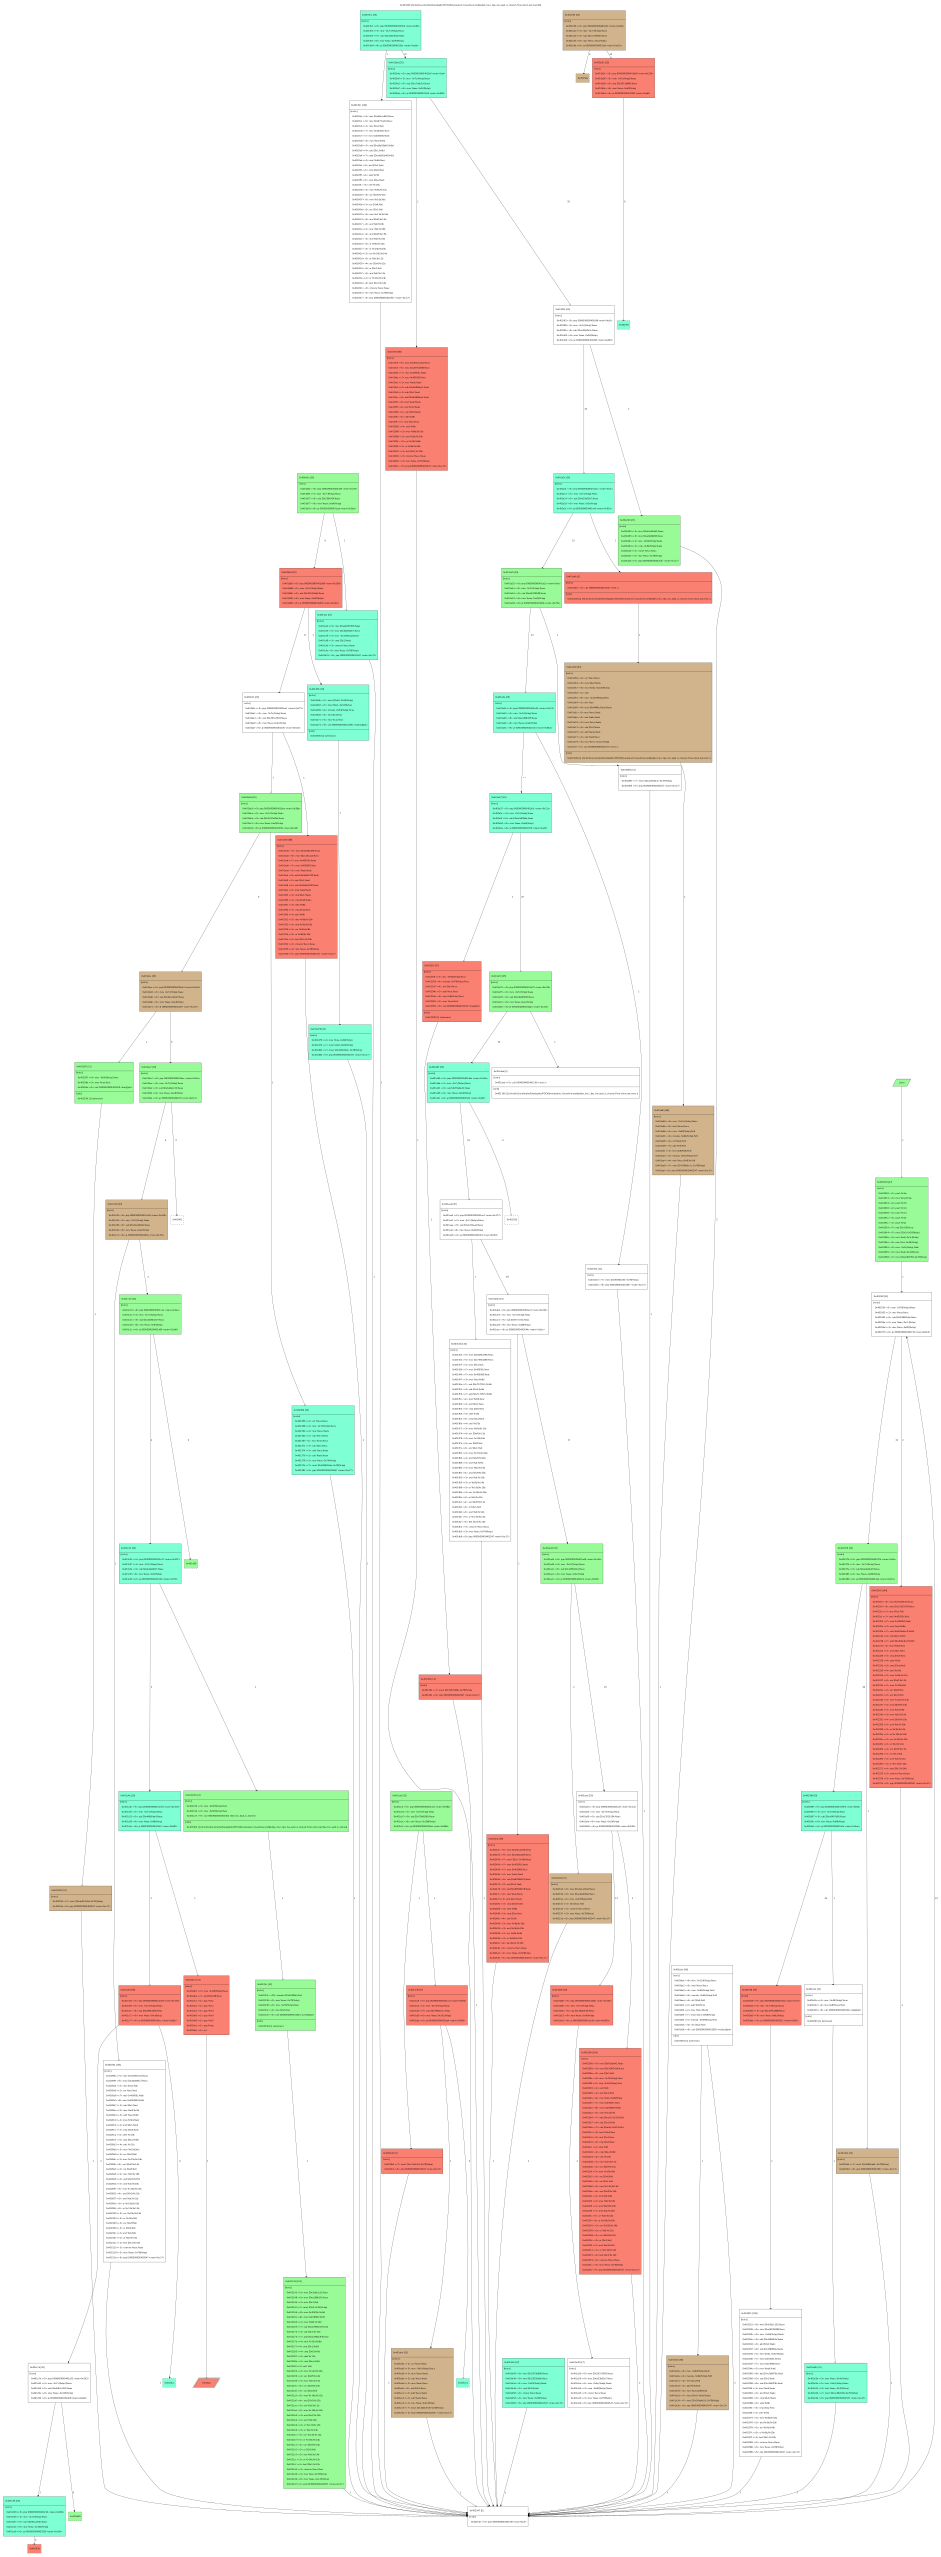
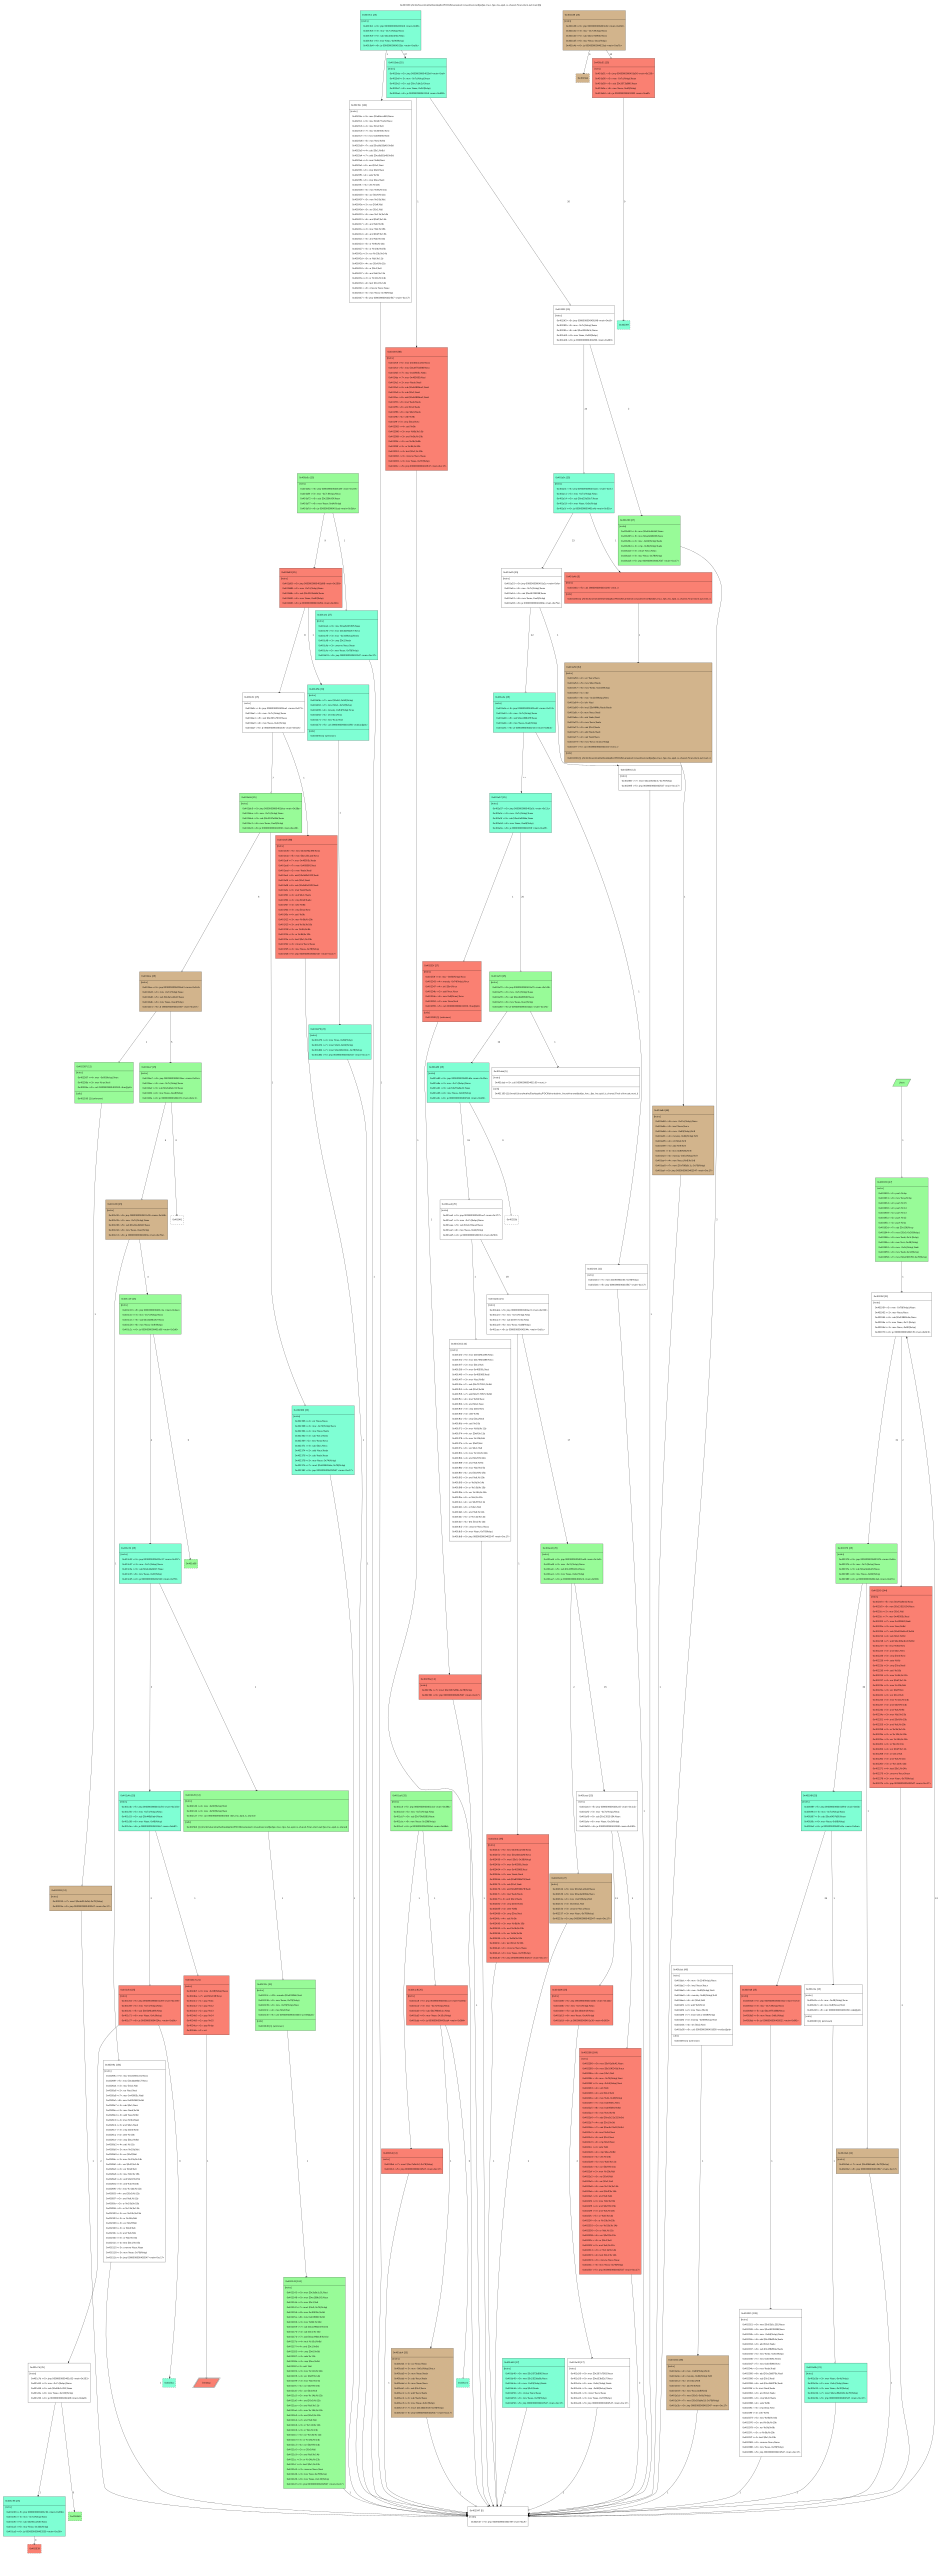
(532, 588) -> (532, 588)
(733, 2368) -> (579, 2470)
